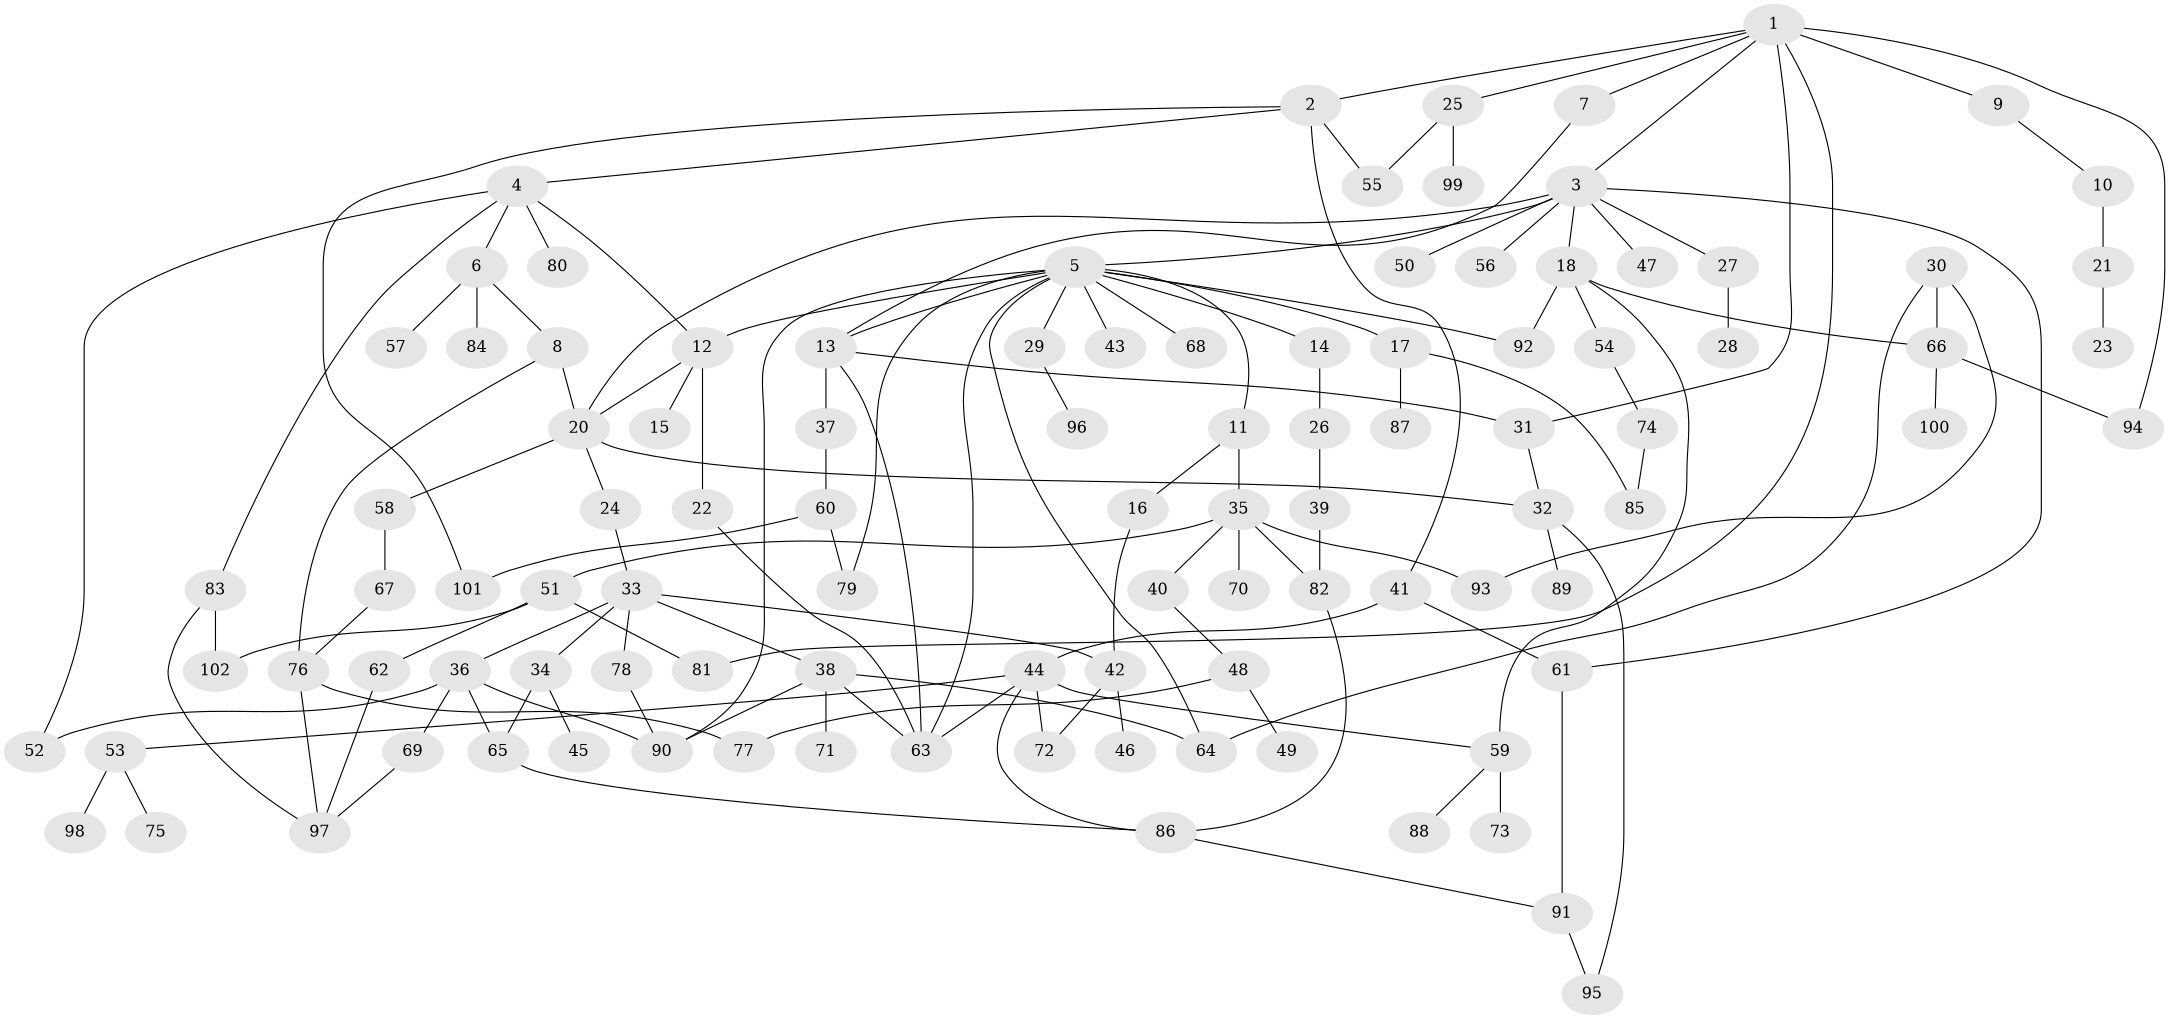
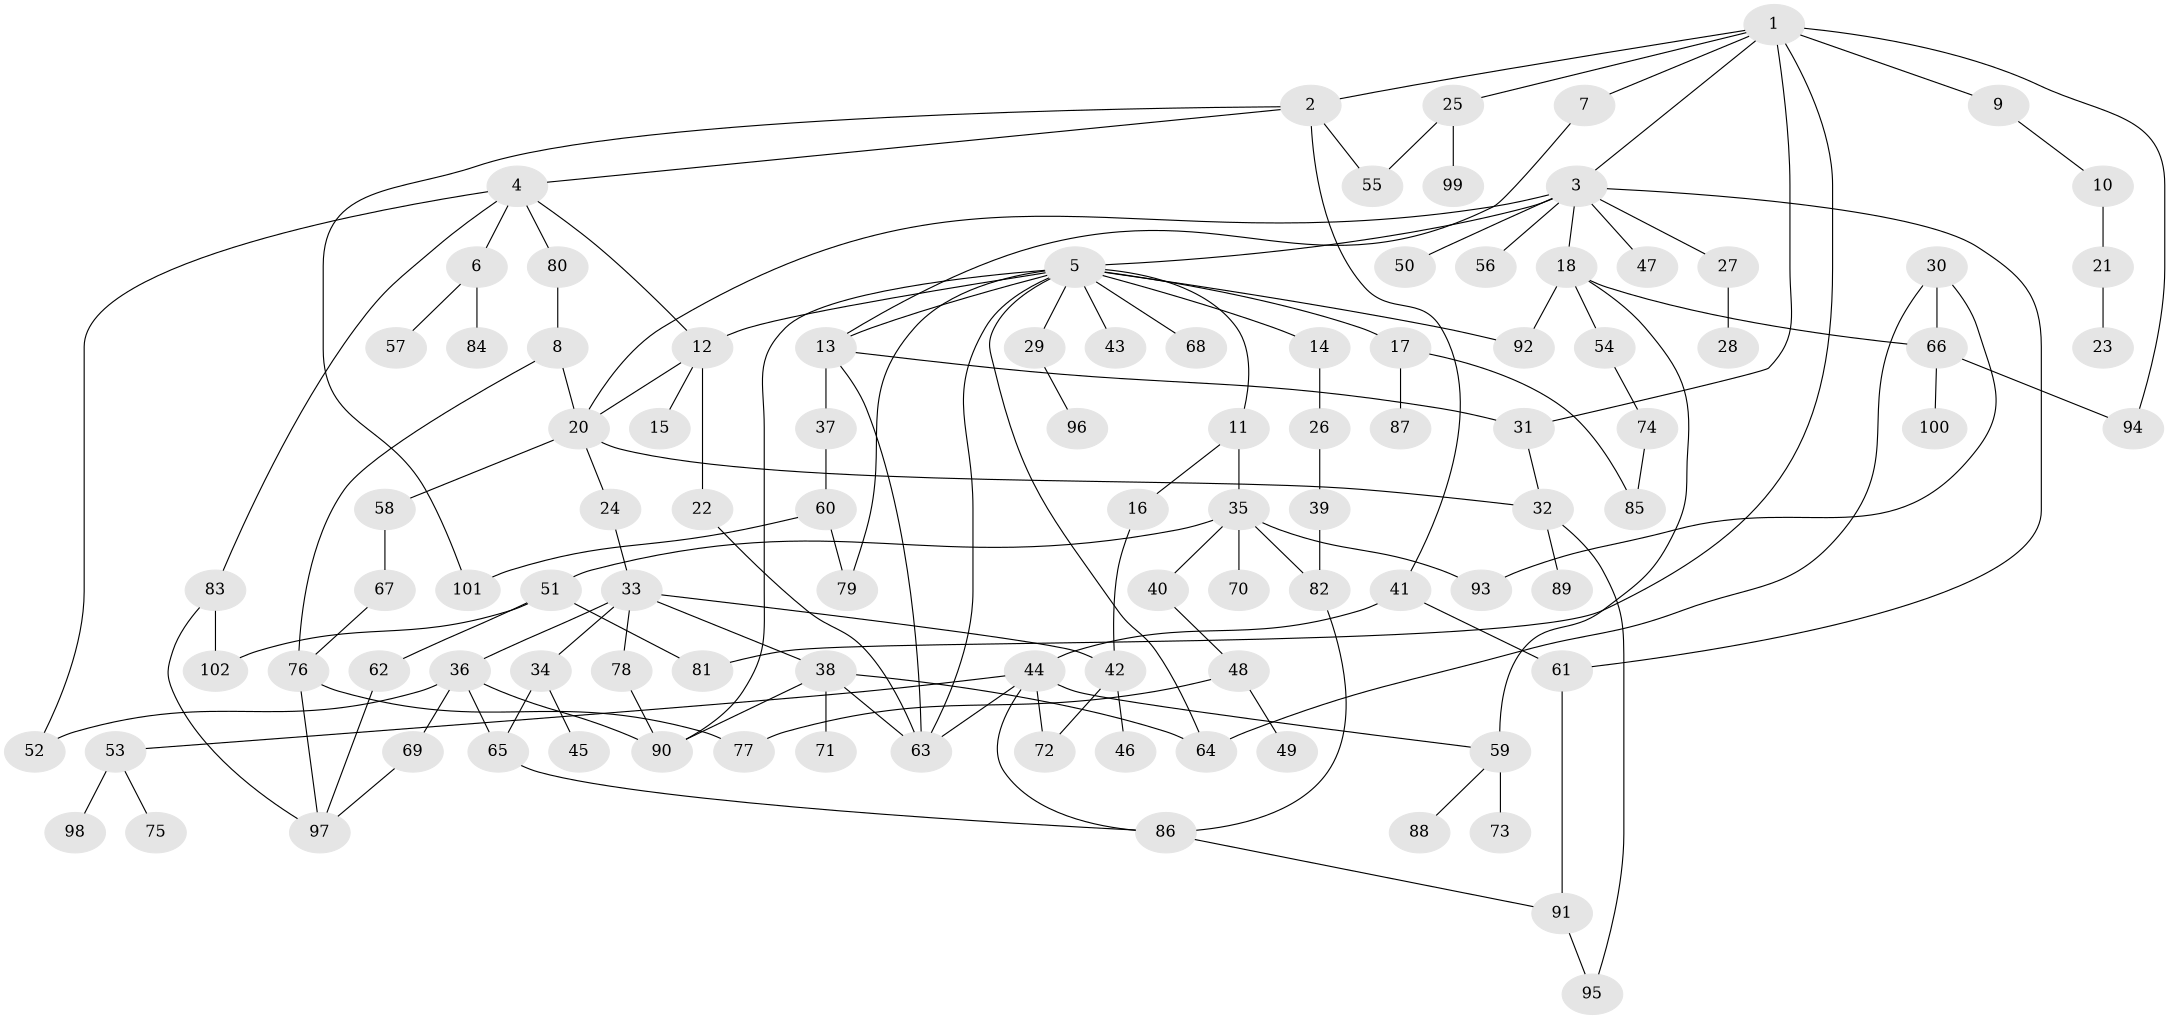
(517, 307) -> (558, 308)
